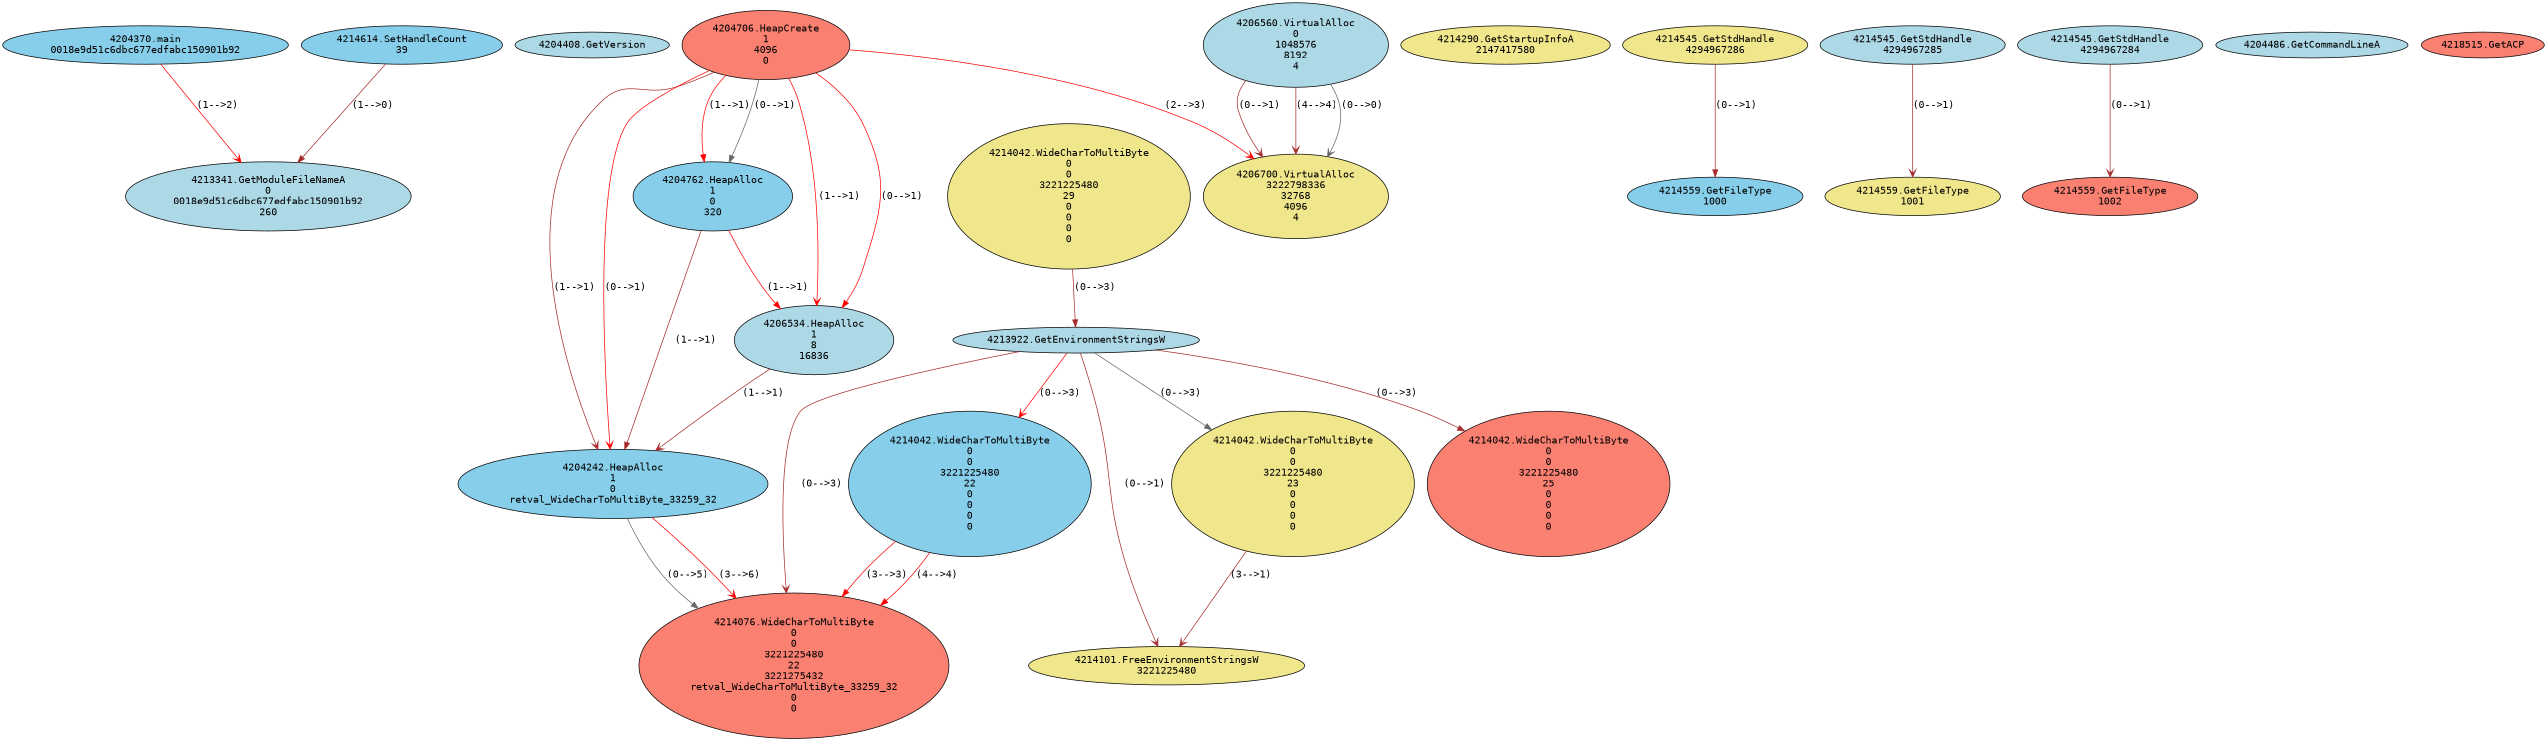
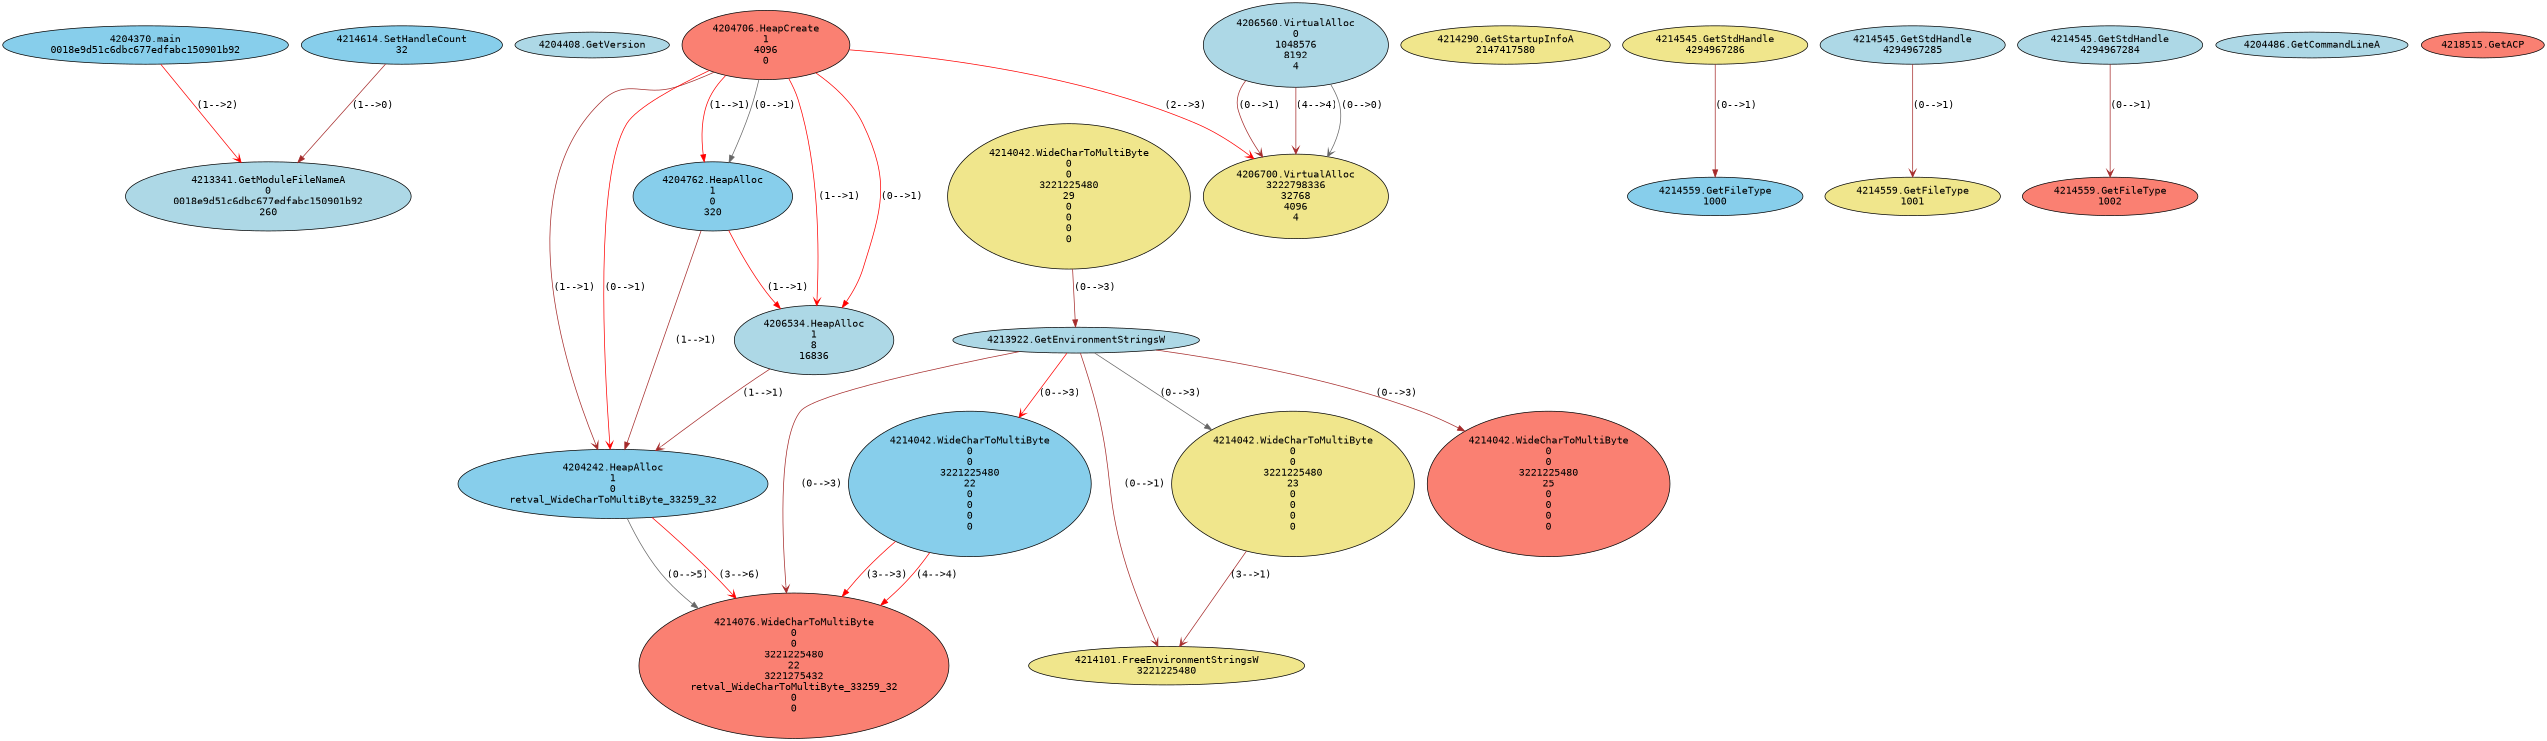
(402, 45) -> (402, 45)
